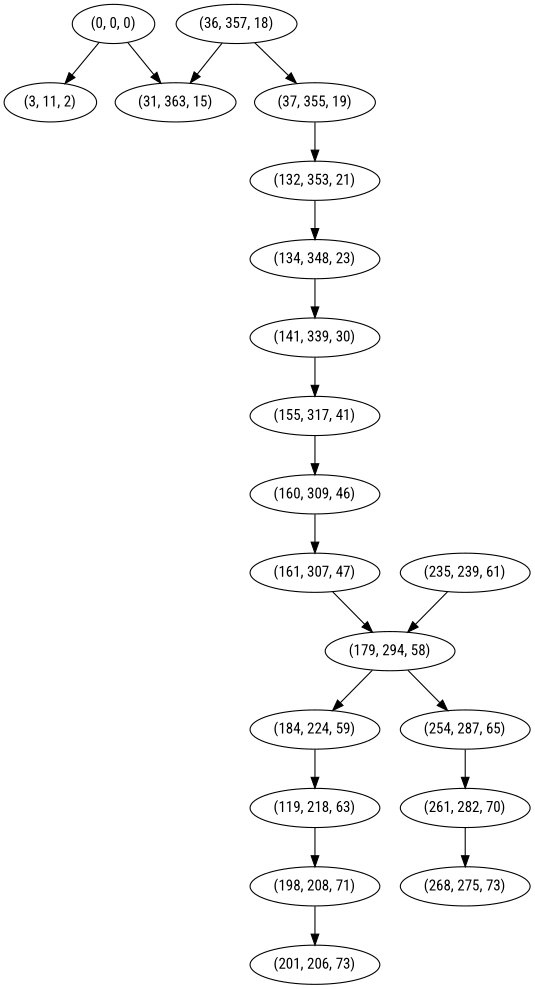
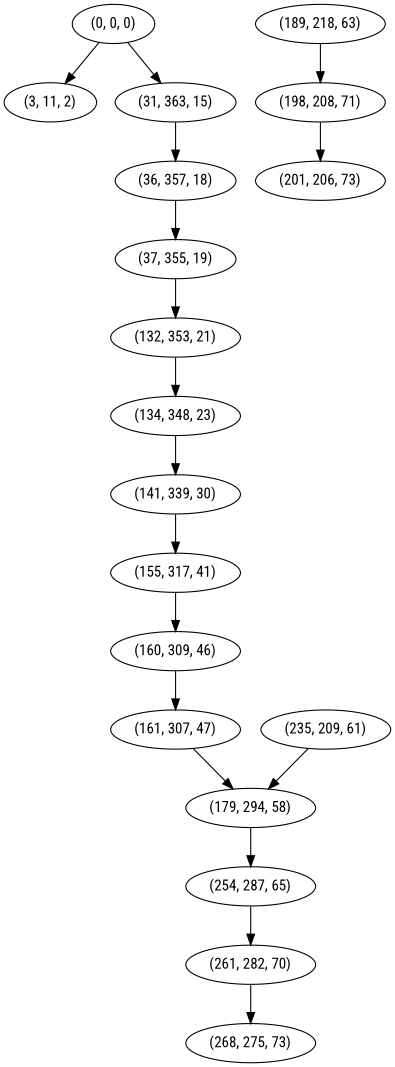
(210, 59) -> (176, 136)
(465, 573) -> (326, 730)
(315, 730) -> none
(315, 808) -> (320, 24)
